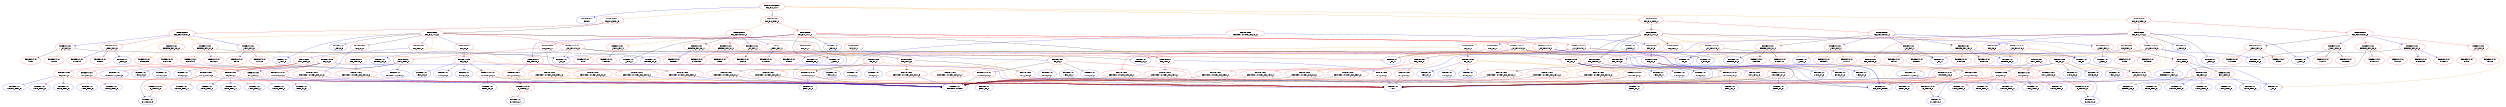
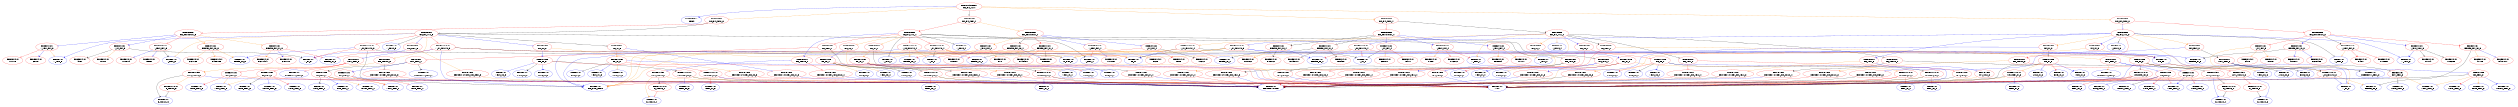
(1454, 36) -> (1828, 48)
(776, 47) -> (1095, 47)
(504, 52) -> (304, 53)
none -> (1046, 53)
